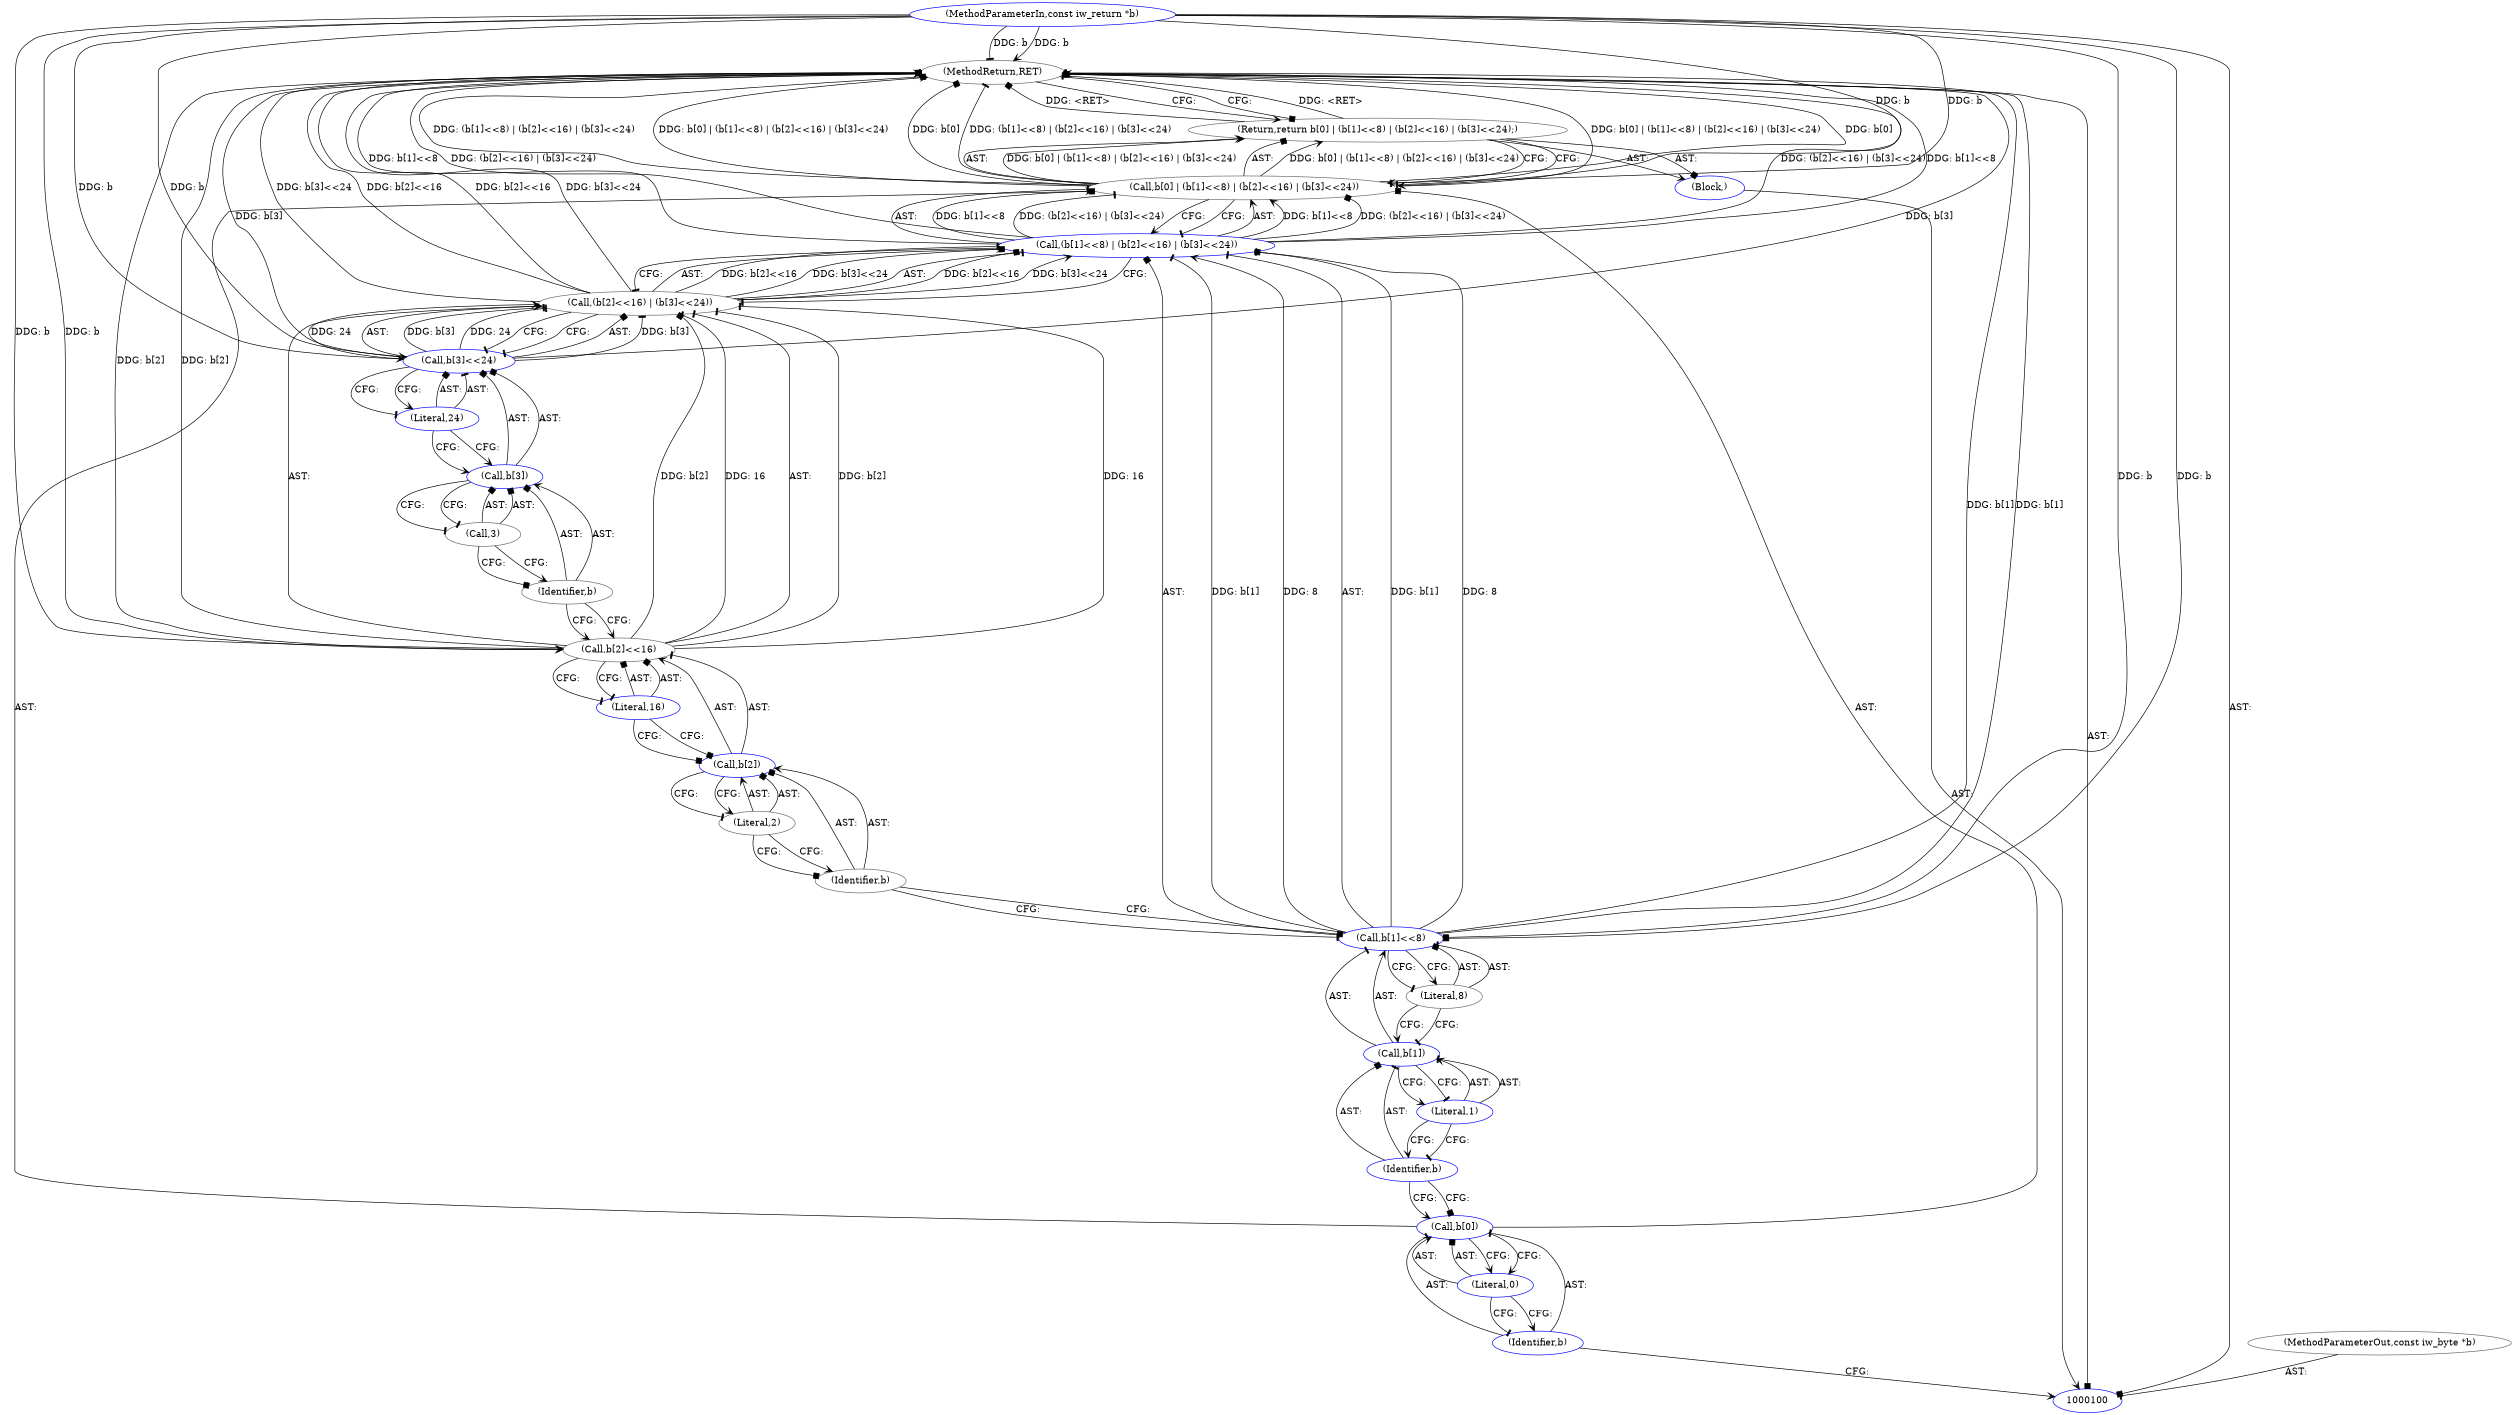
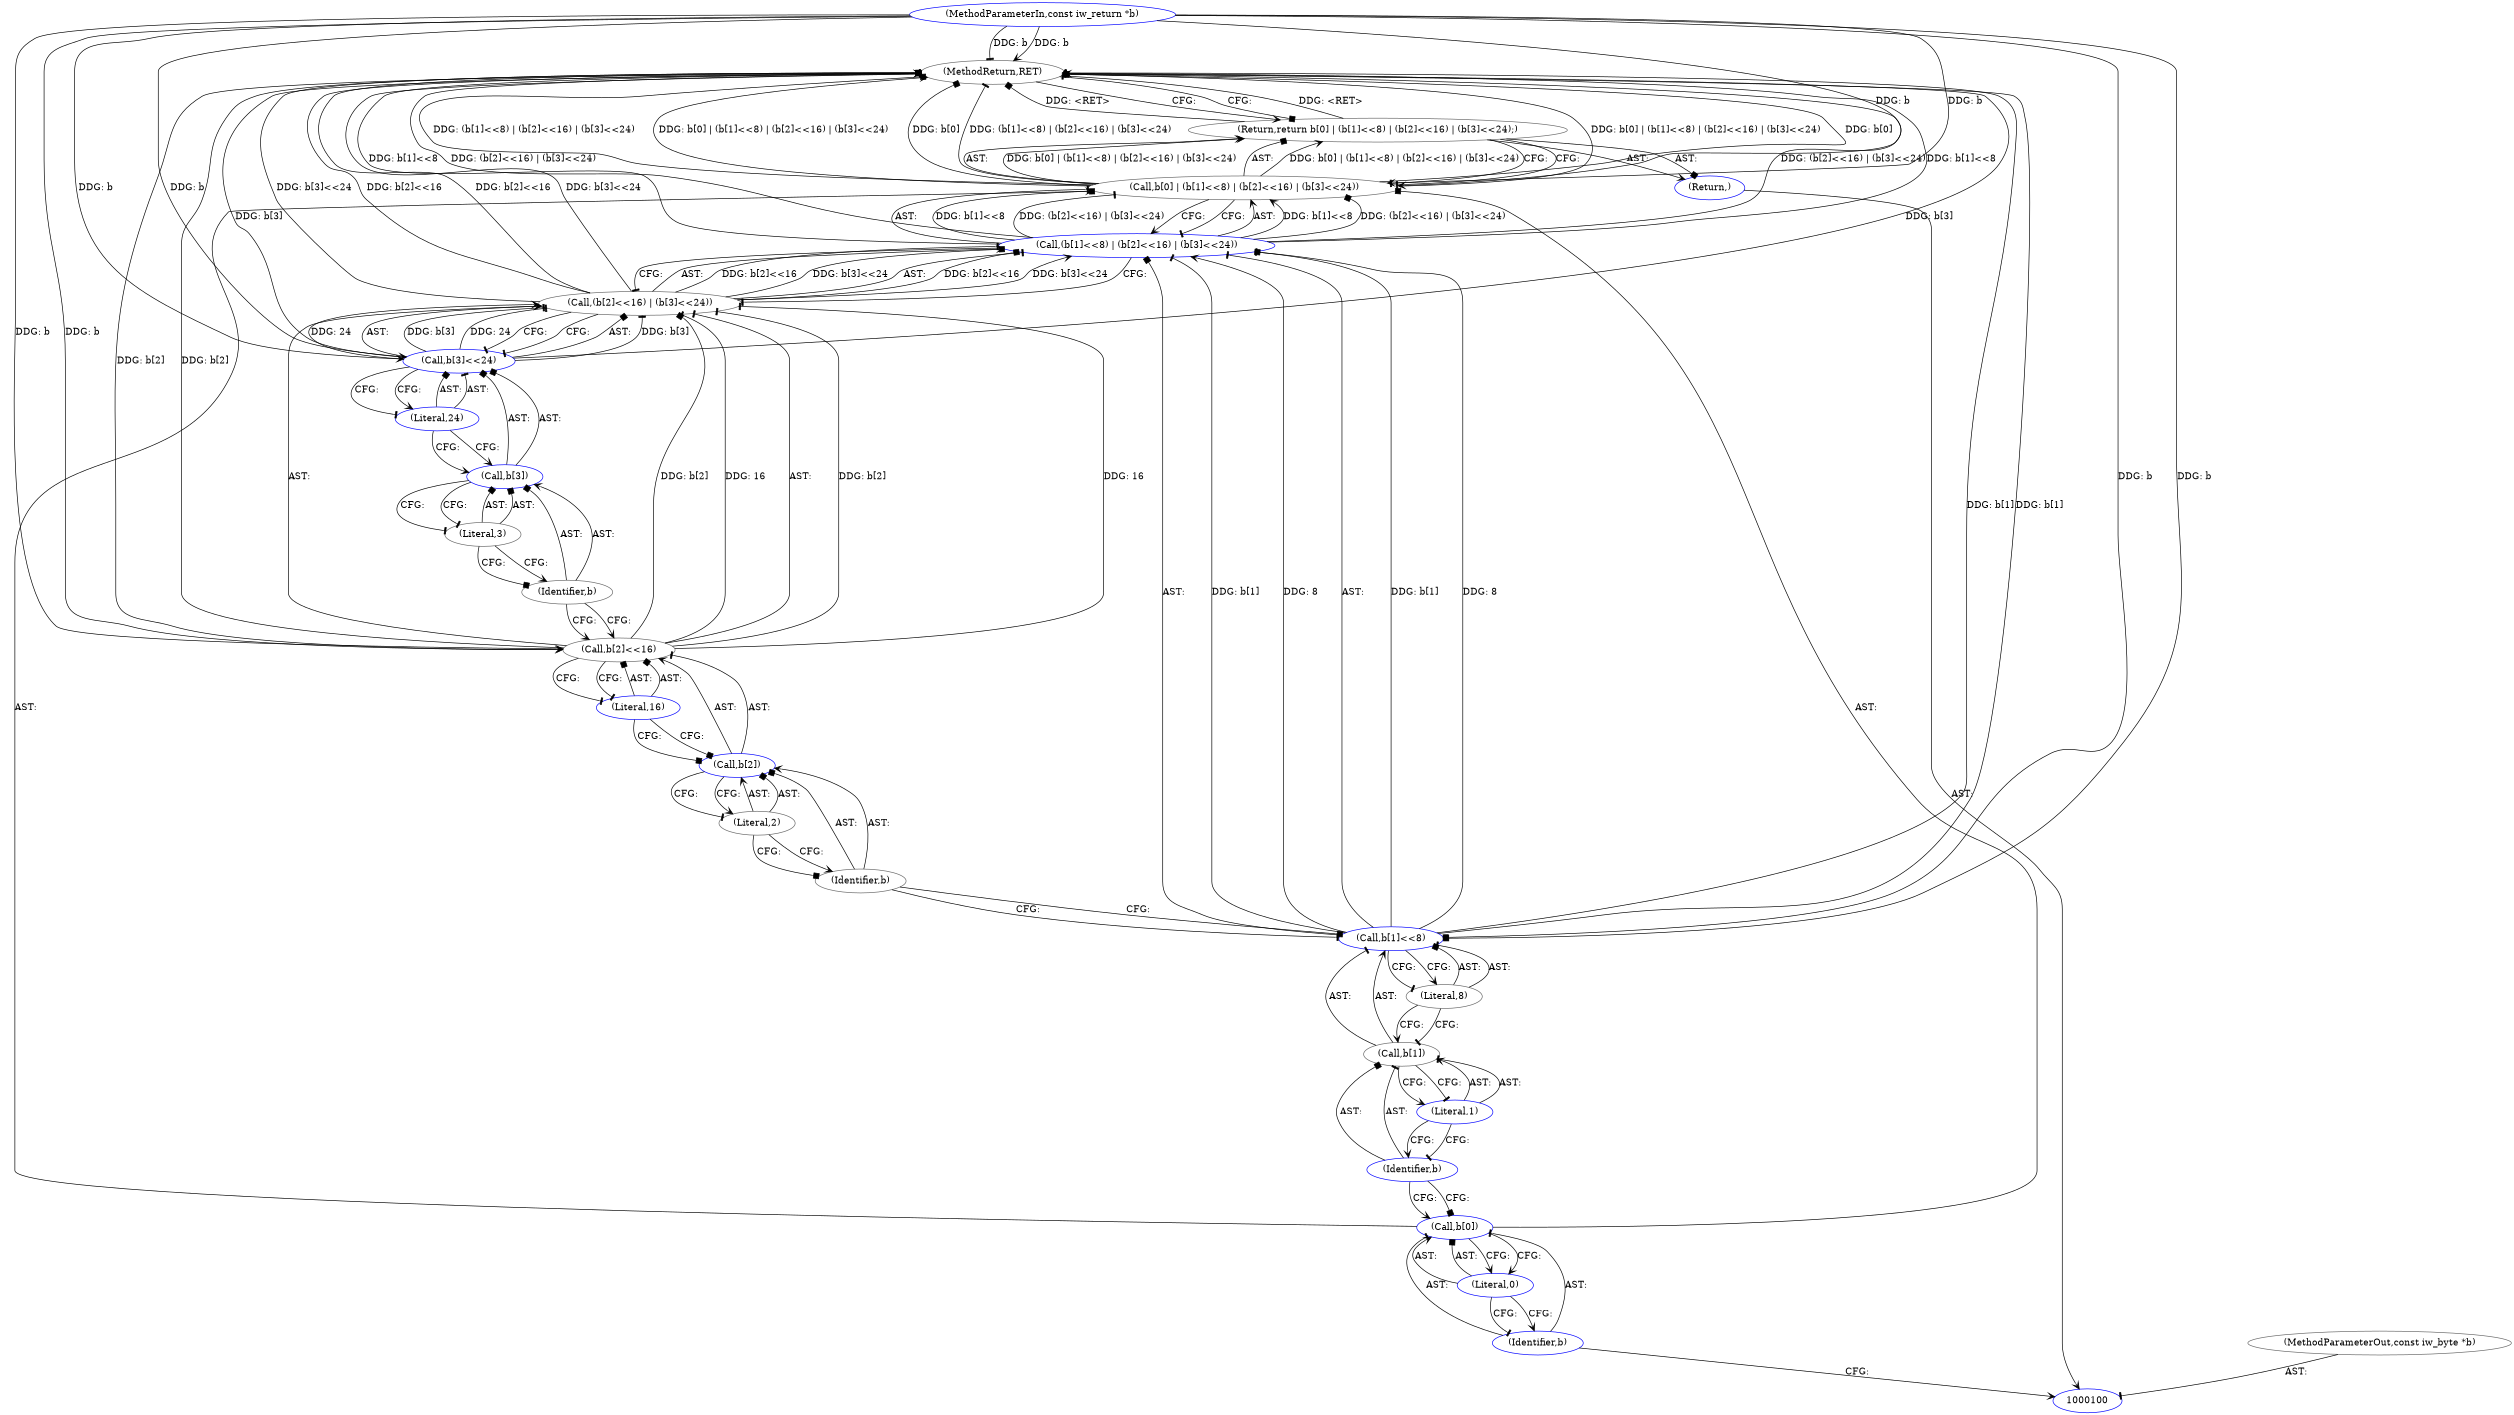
(1710, 188) -> (1710, 188)
(2088, 236) -> none
(2230, 238) -> none
(483, 534) -> (483, 534)
(1402, 1054) -> (1402, 1054)
